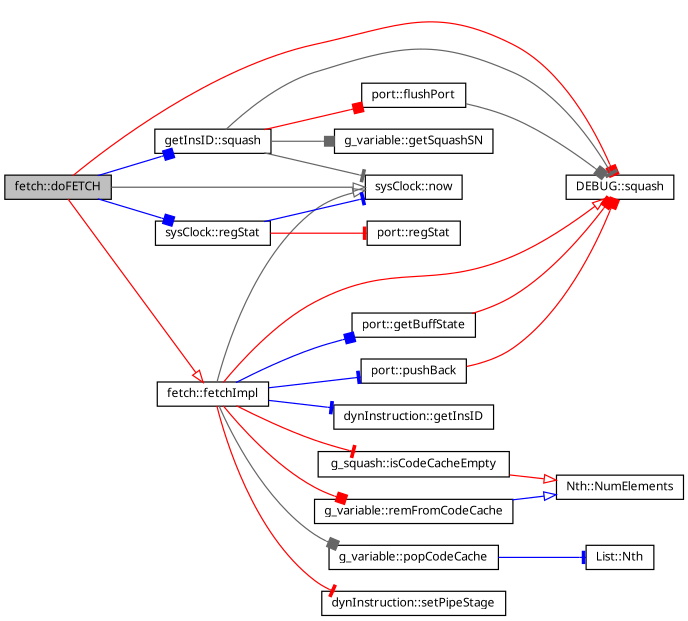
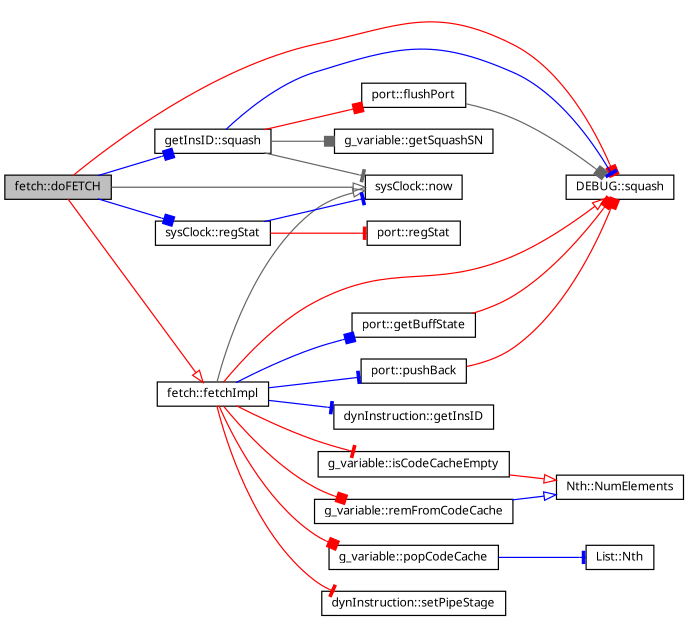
(431, 50) -> (431, 50)
(414, 464) -> (414, 464)
(262, 482) -> (262, 482)
